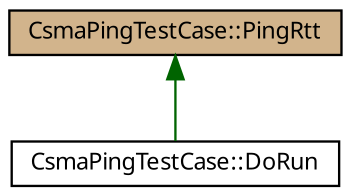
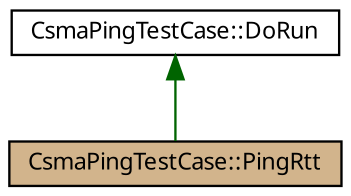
(175, 110) -> (175, 110)
